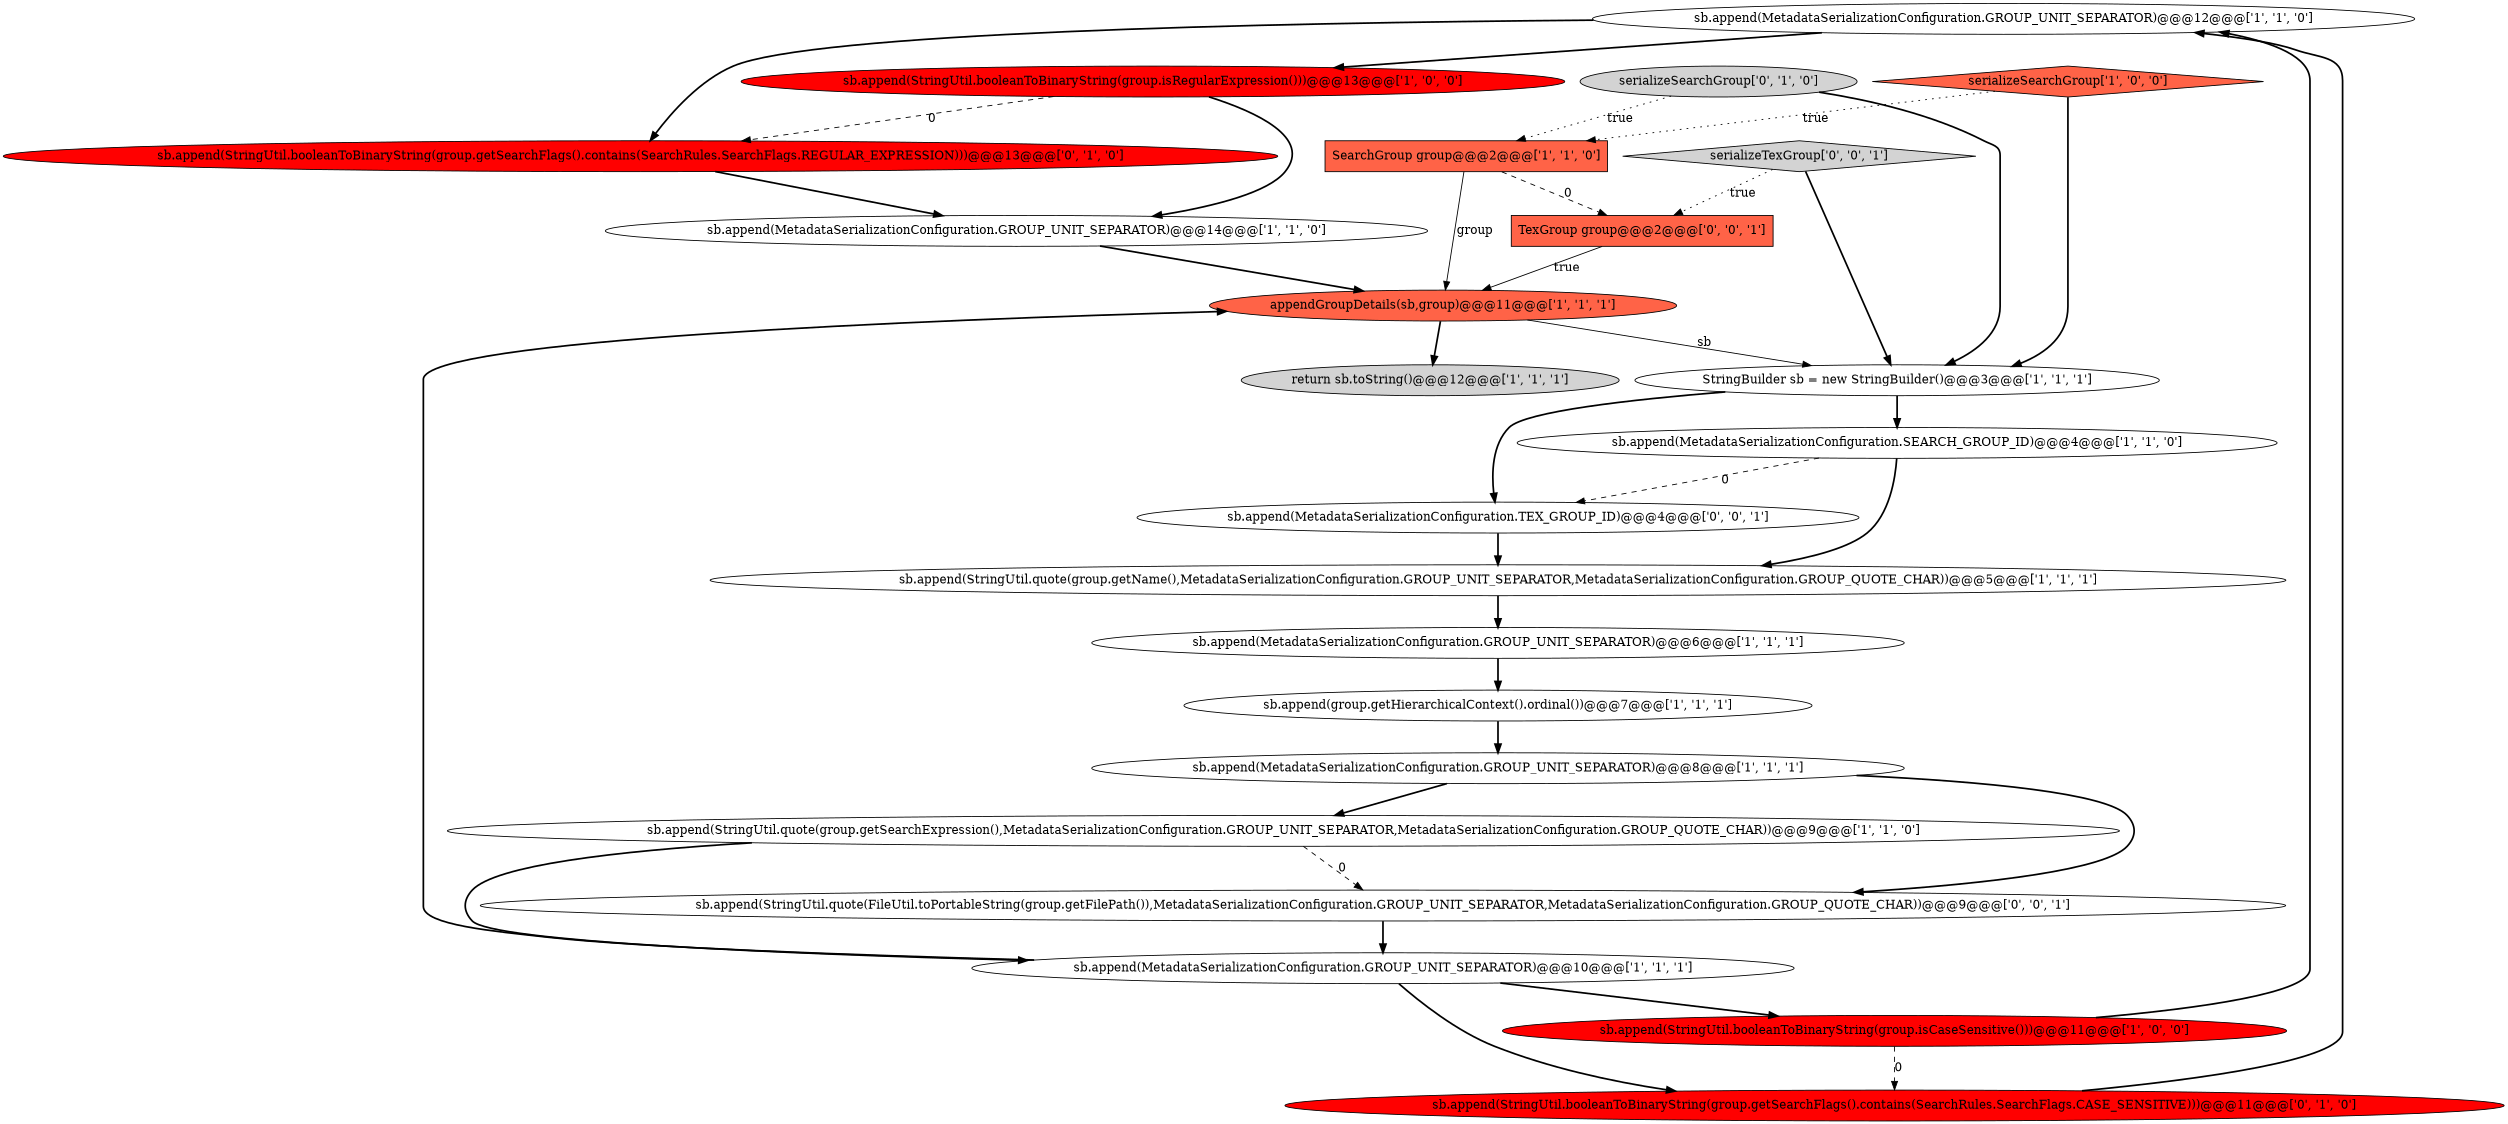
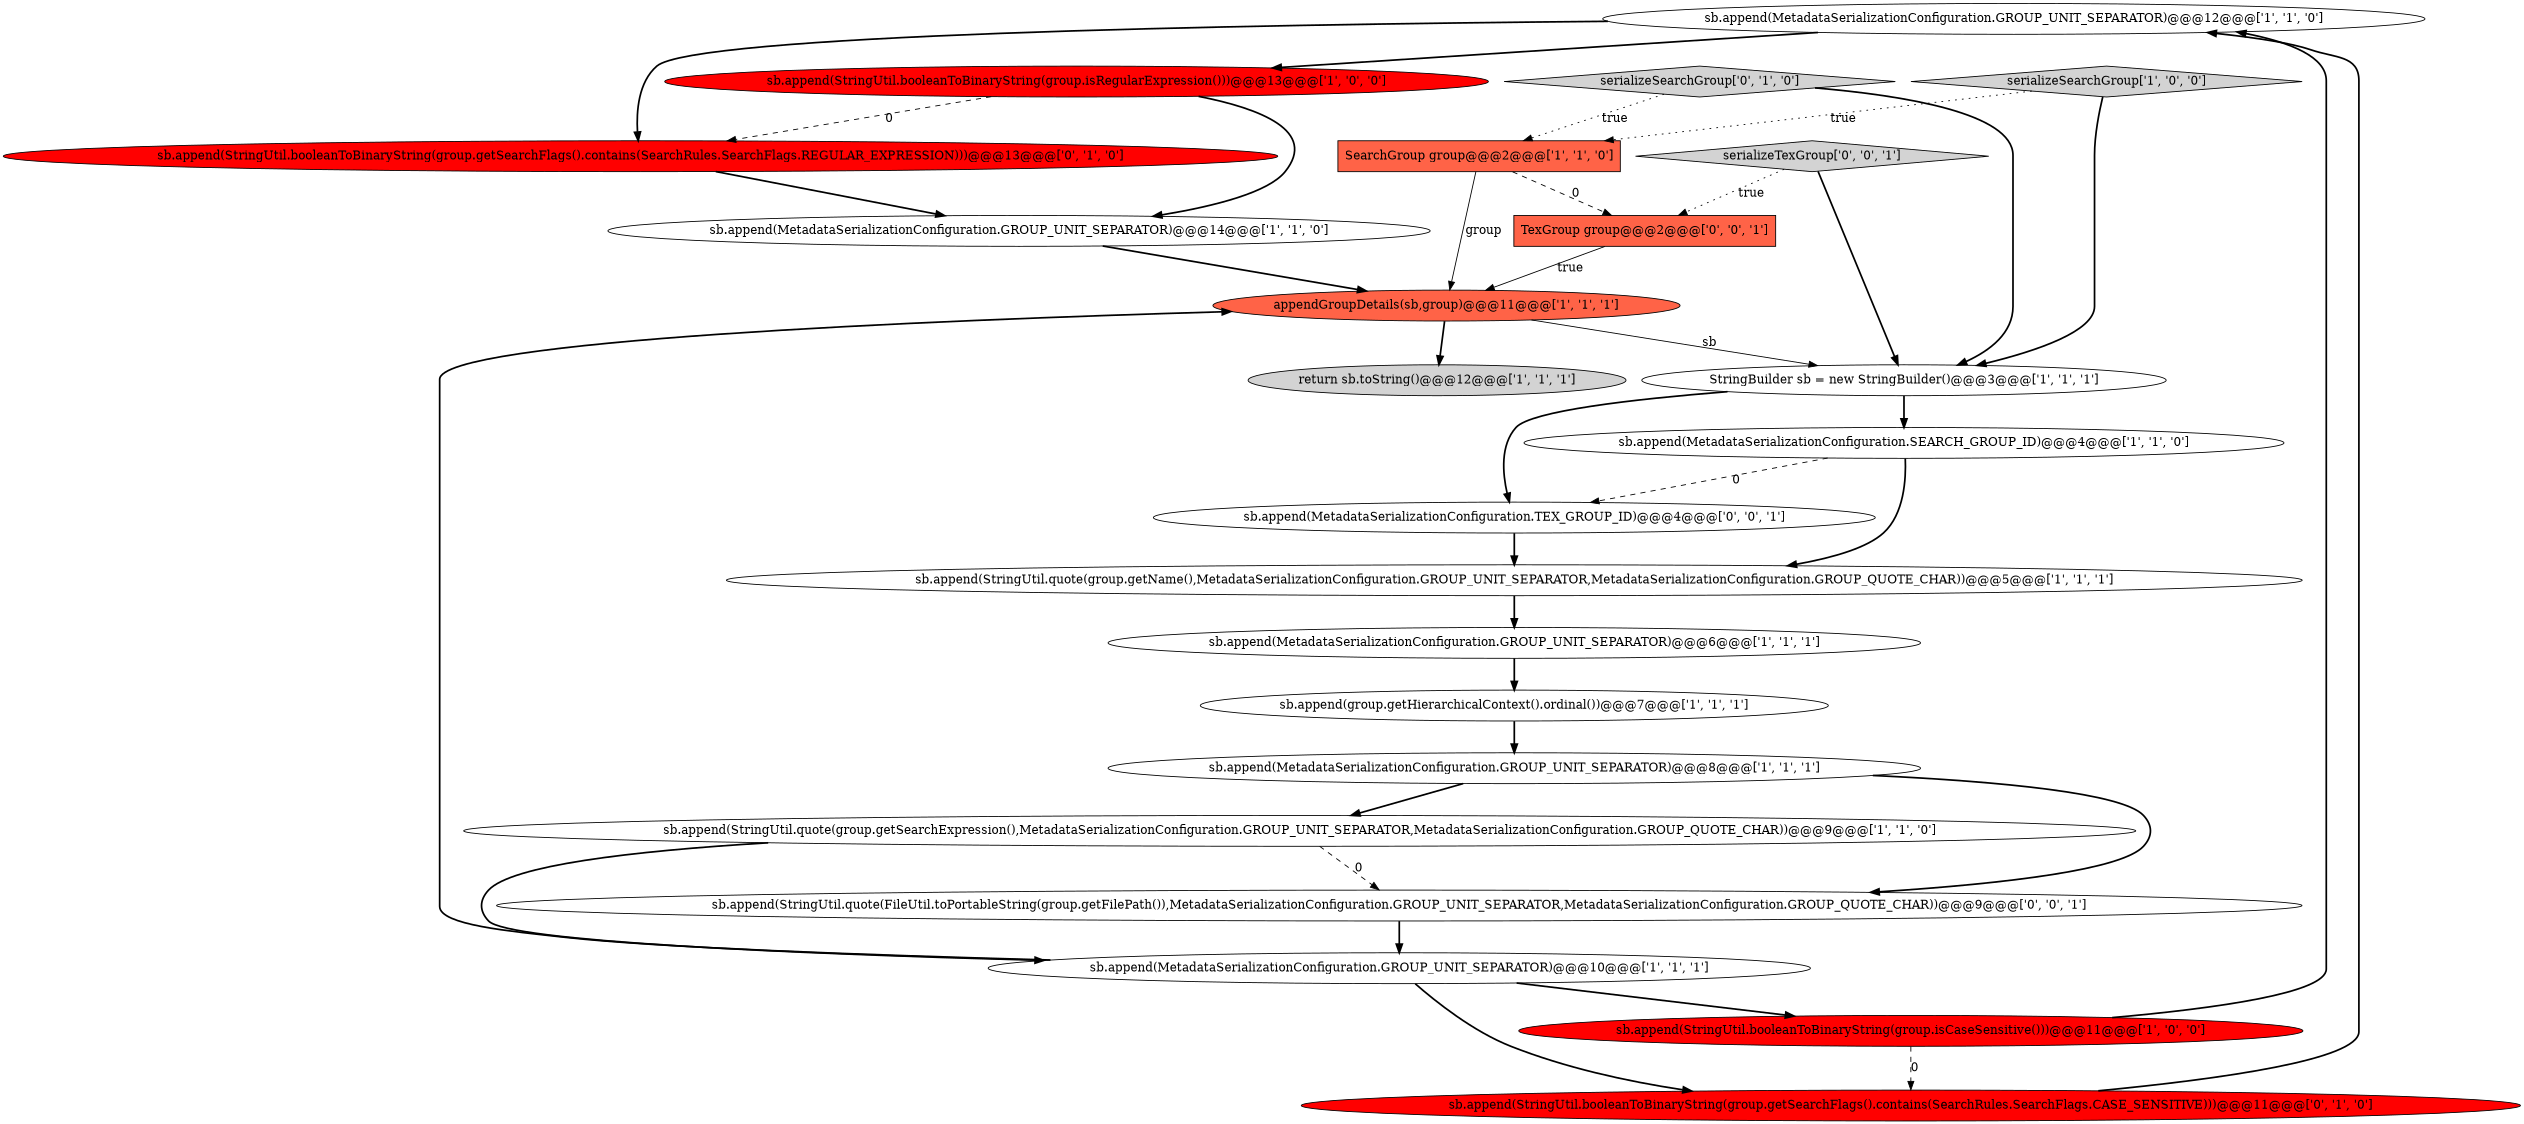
(1719, 82) -> (1700, 82)
(2068, 82) -> (2107, 82)
